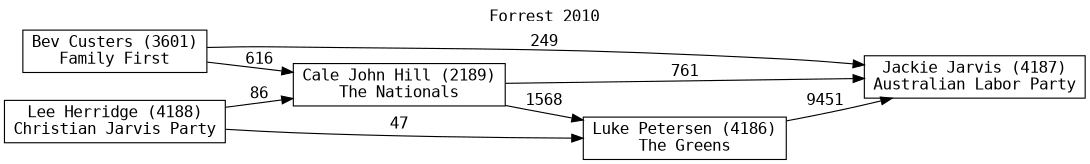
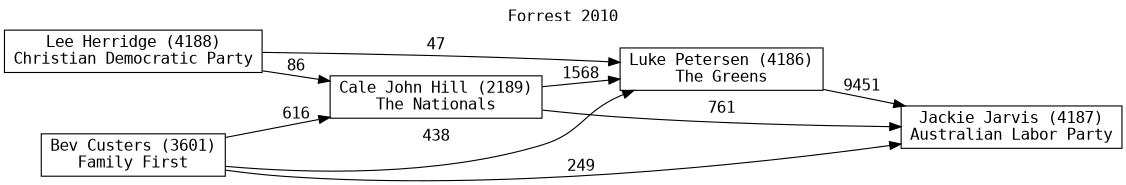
(115, 122) -> (133, 51)
none -> (433, 166)
